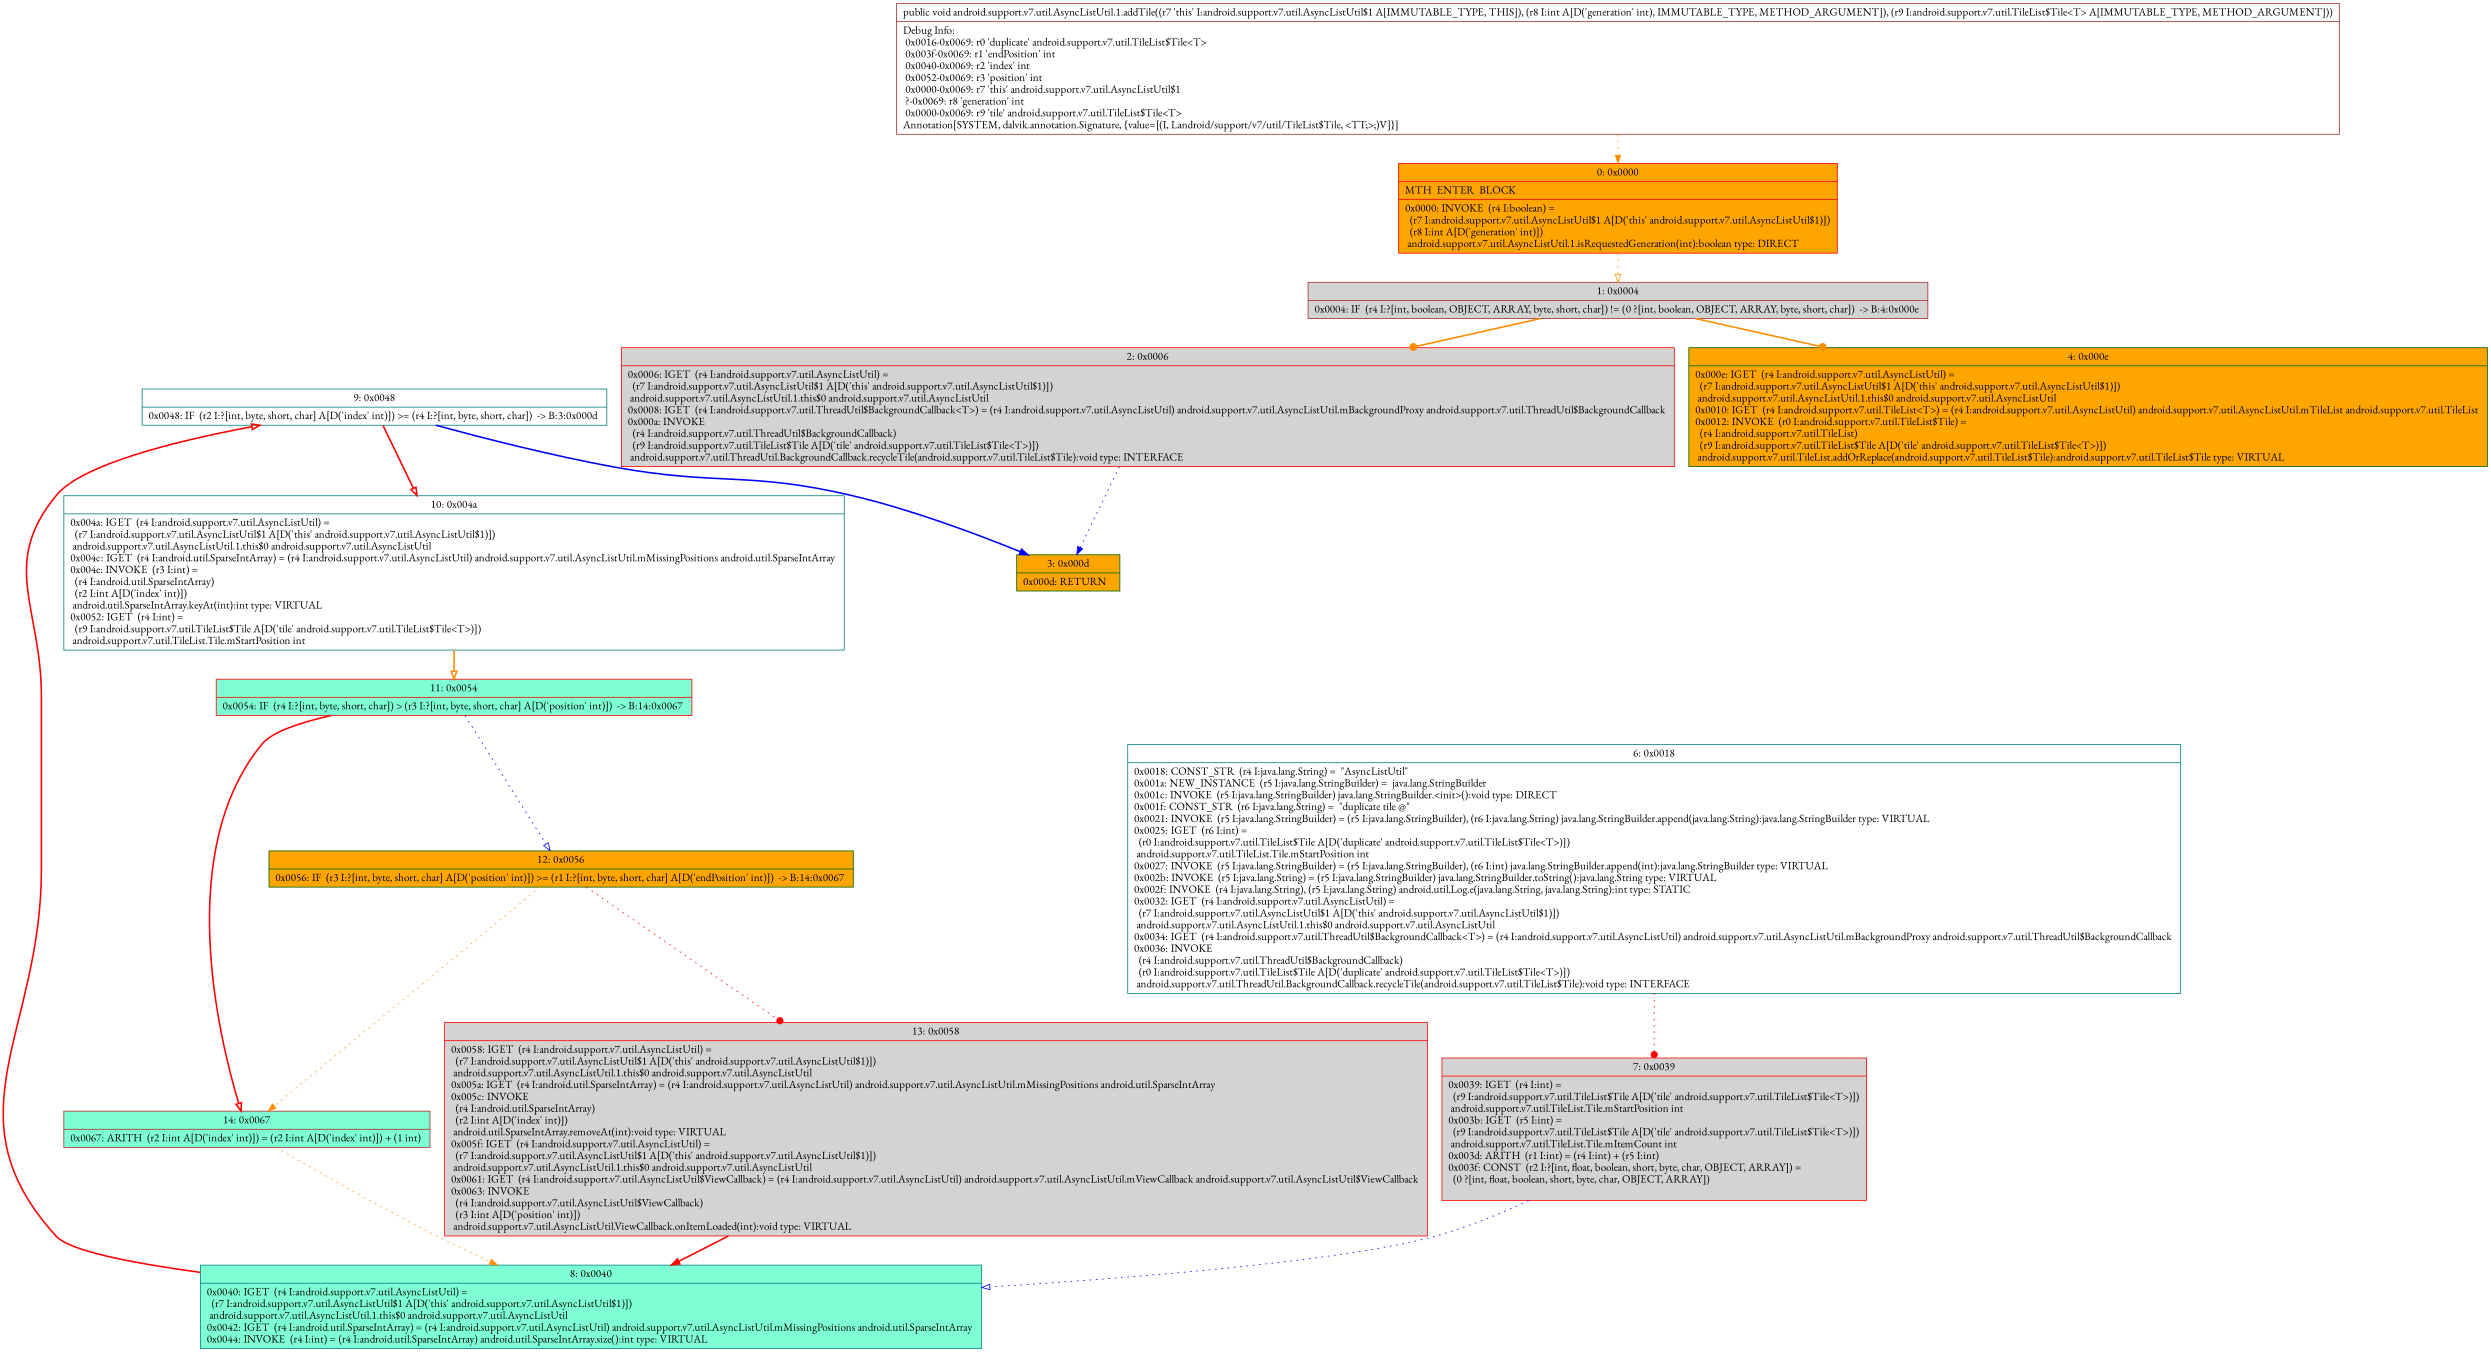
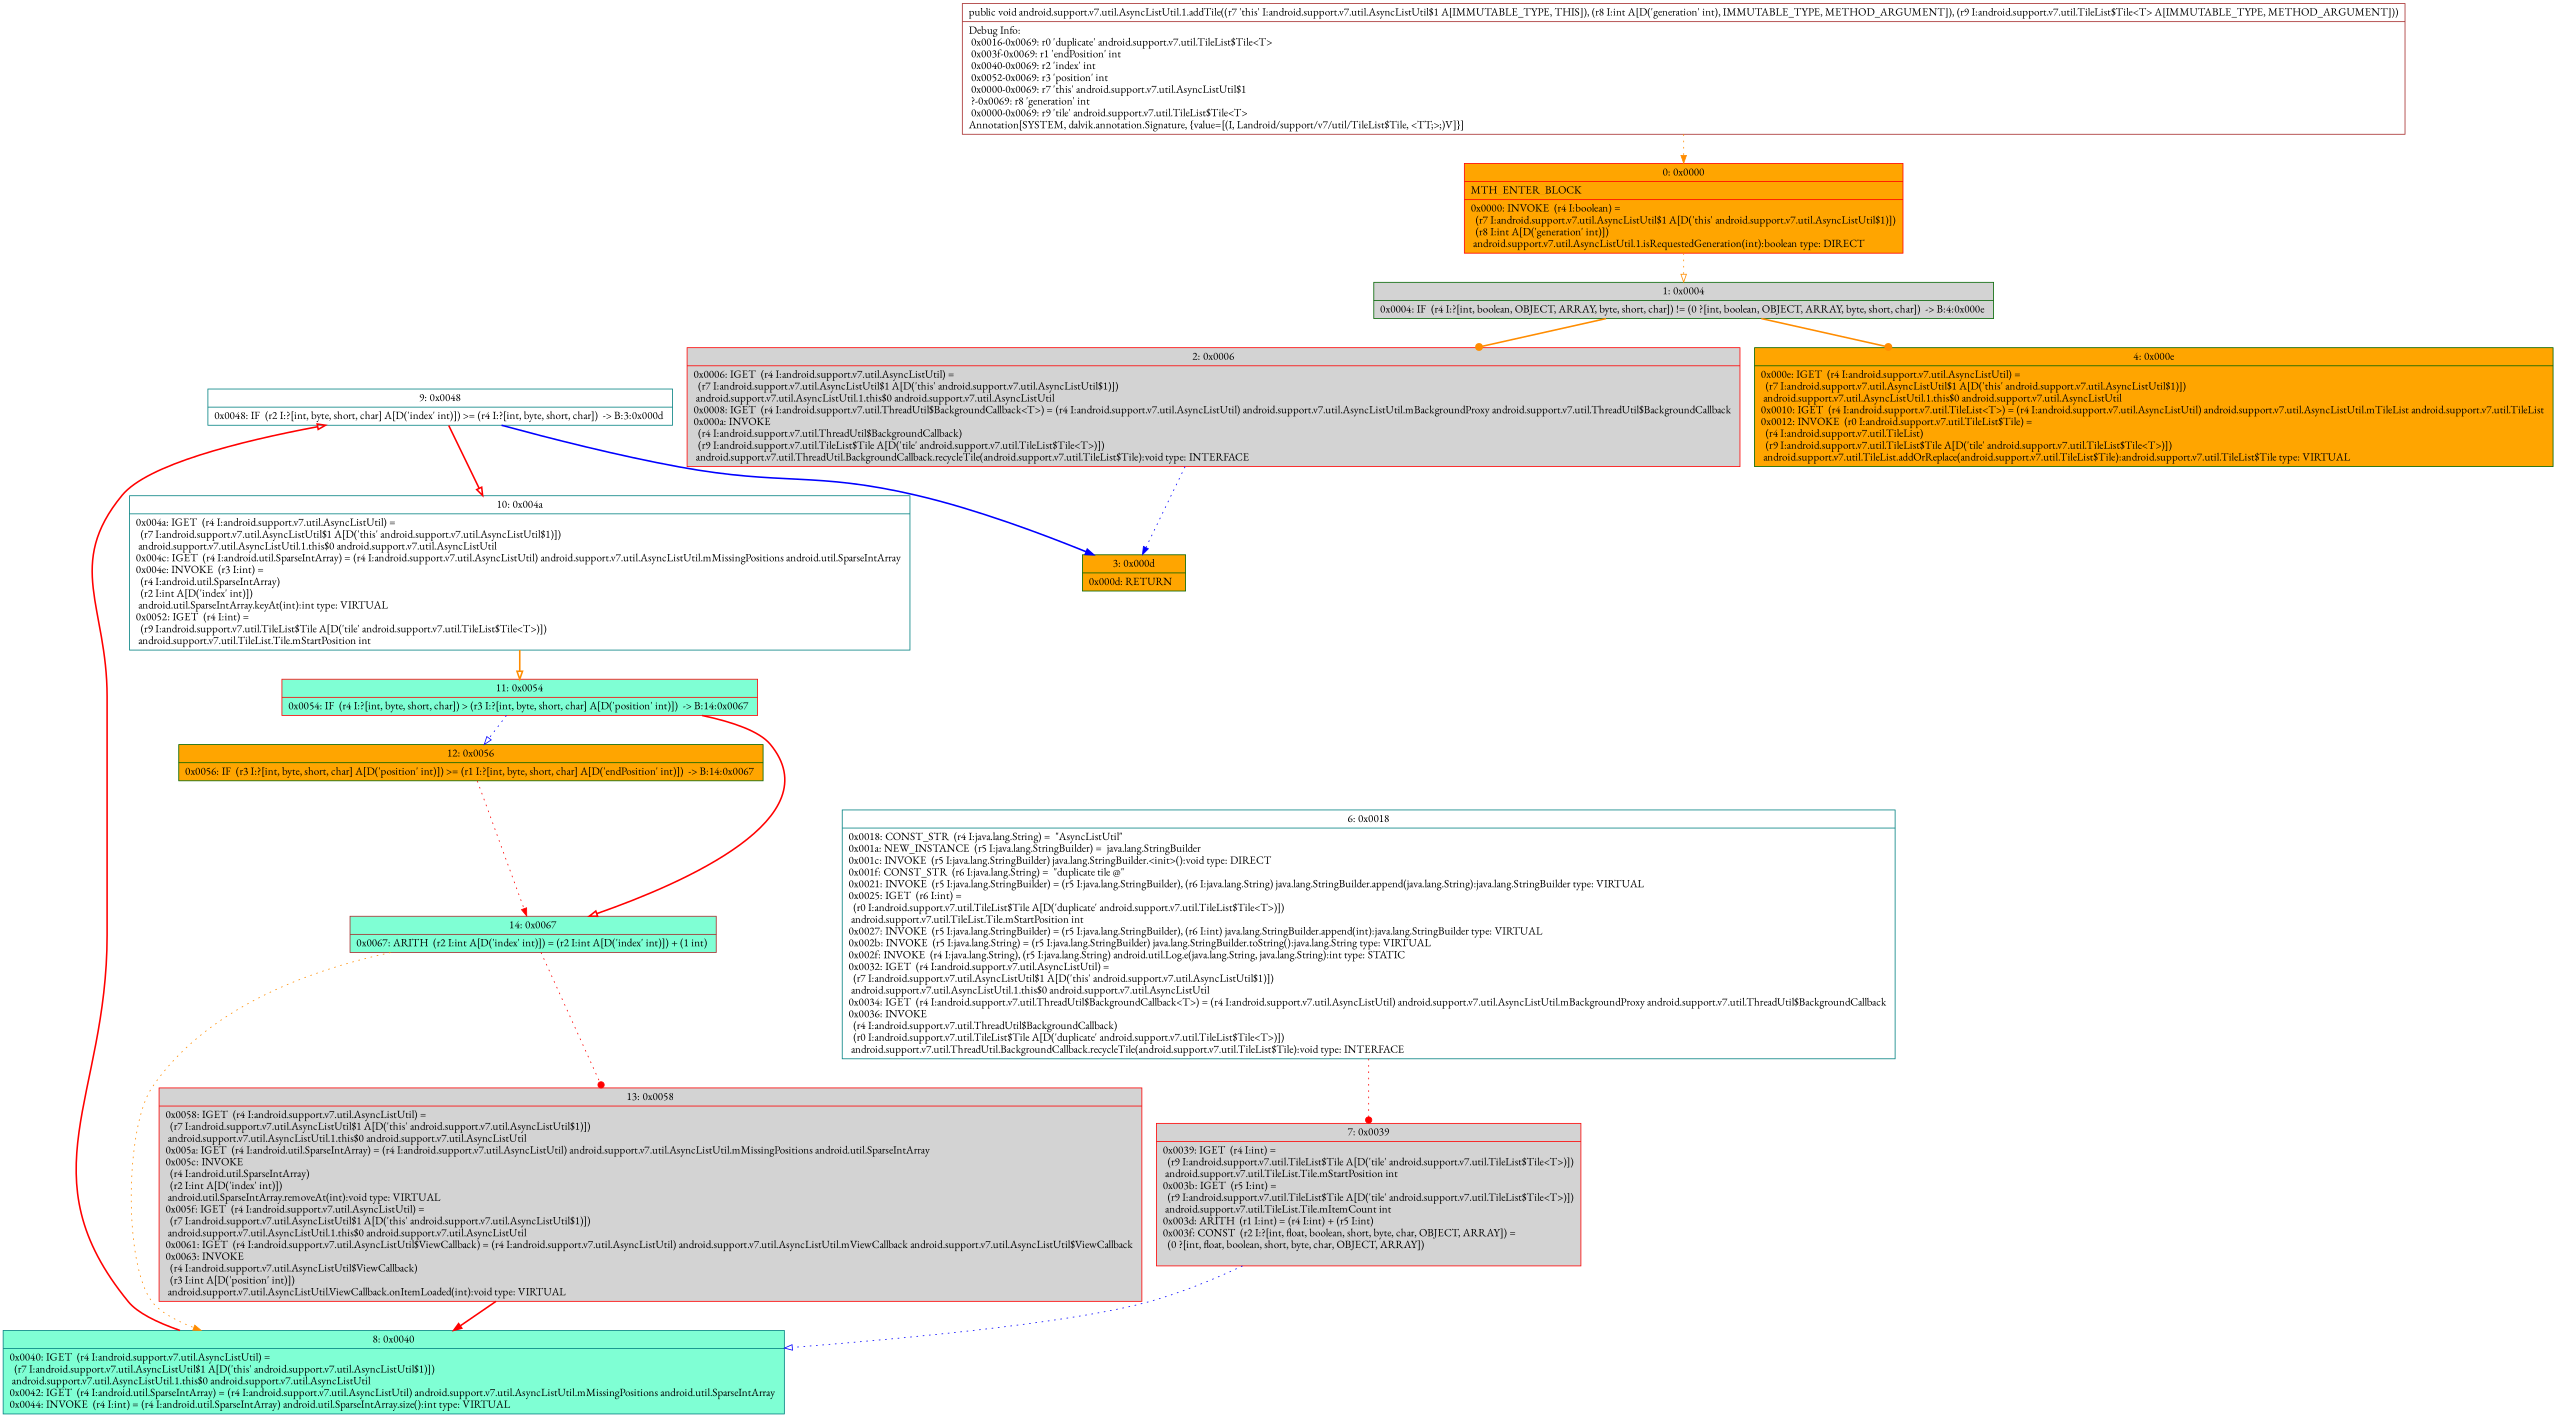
(1618, 300) -> (1684, 300)
(682, 953) -> (570, 1017)
(407, 996) -> (501, 845)
